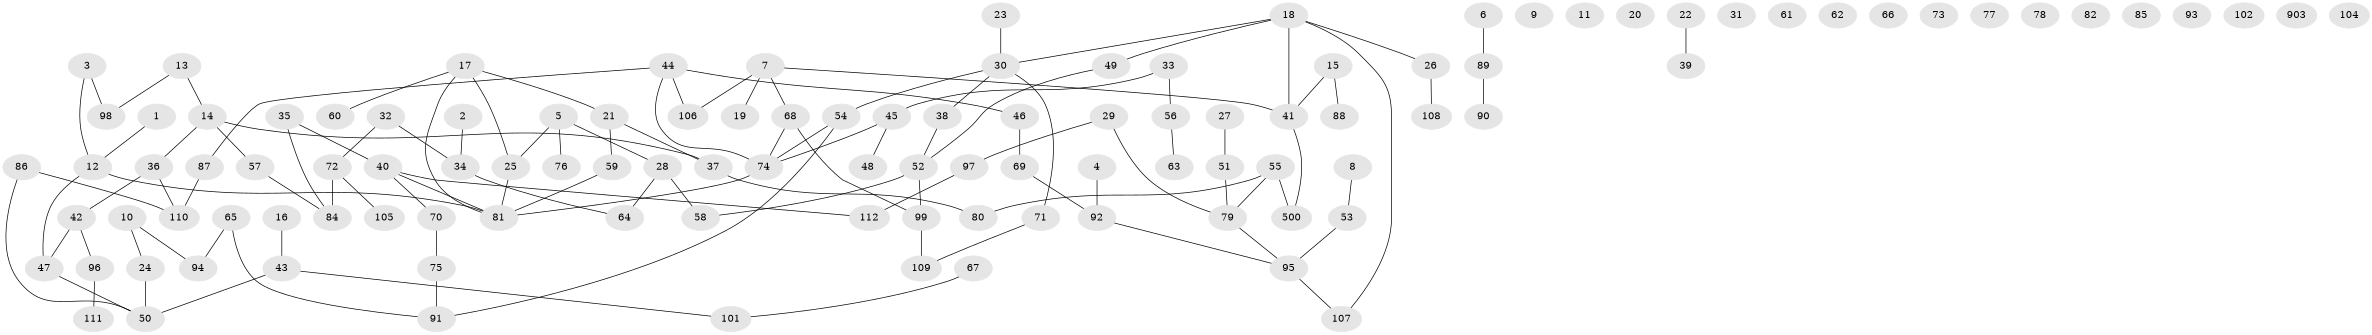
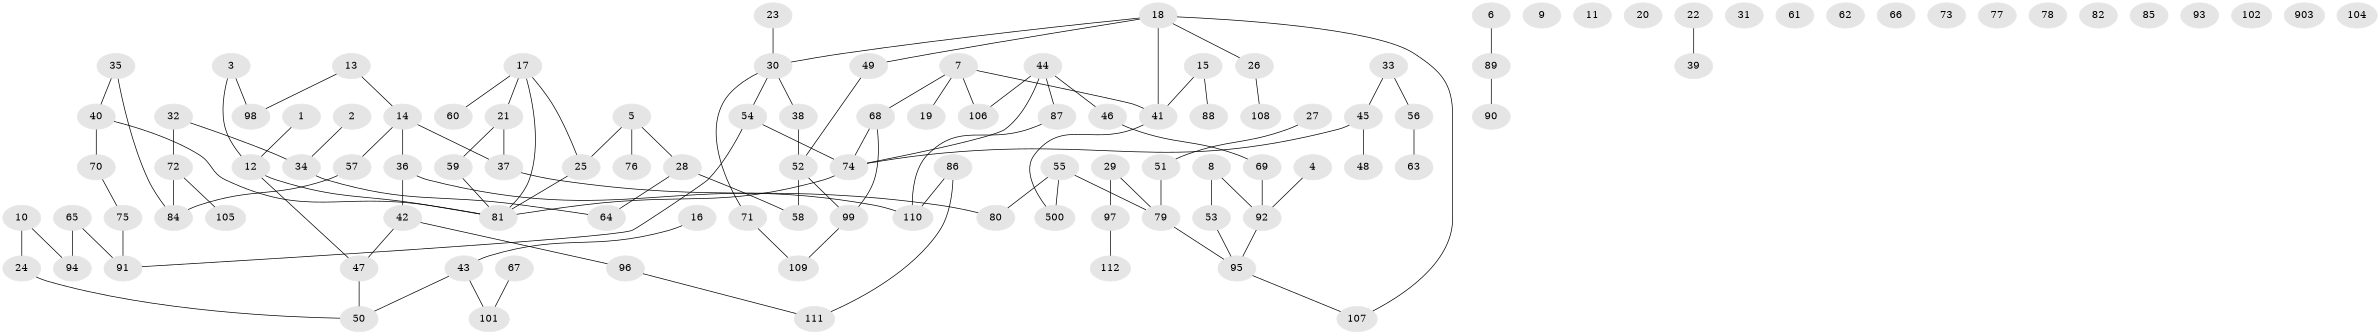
none -> (1237, 192)
(625, 197) -> none
(24, 286) -> (911, 262)
